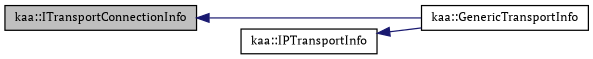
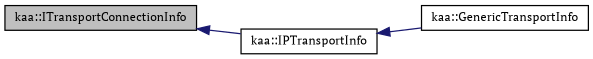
(315, 18) -> (225, 32)
